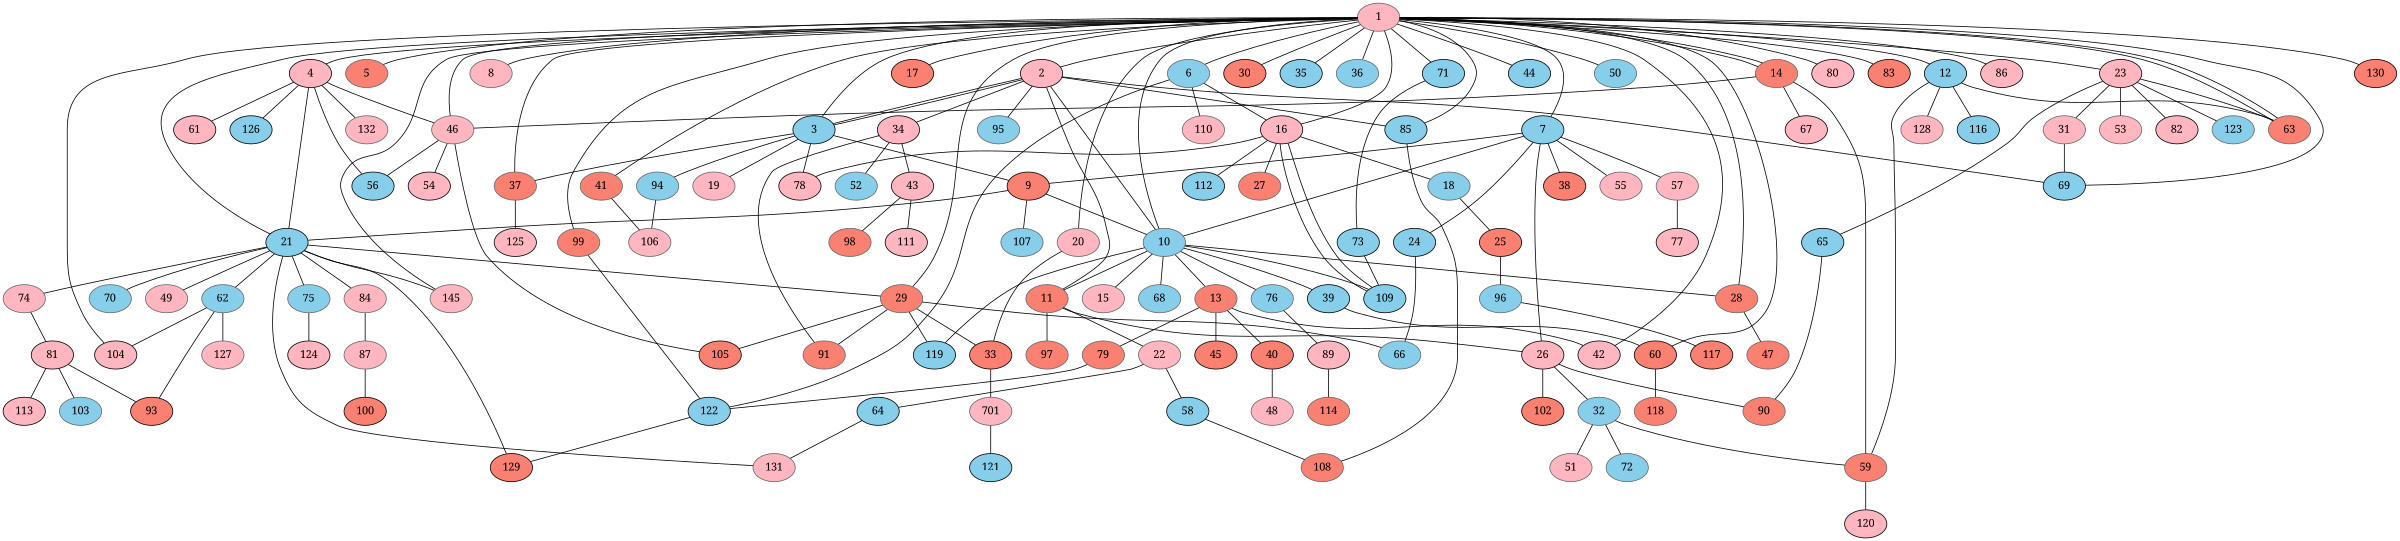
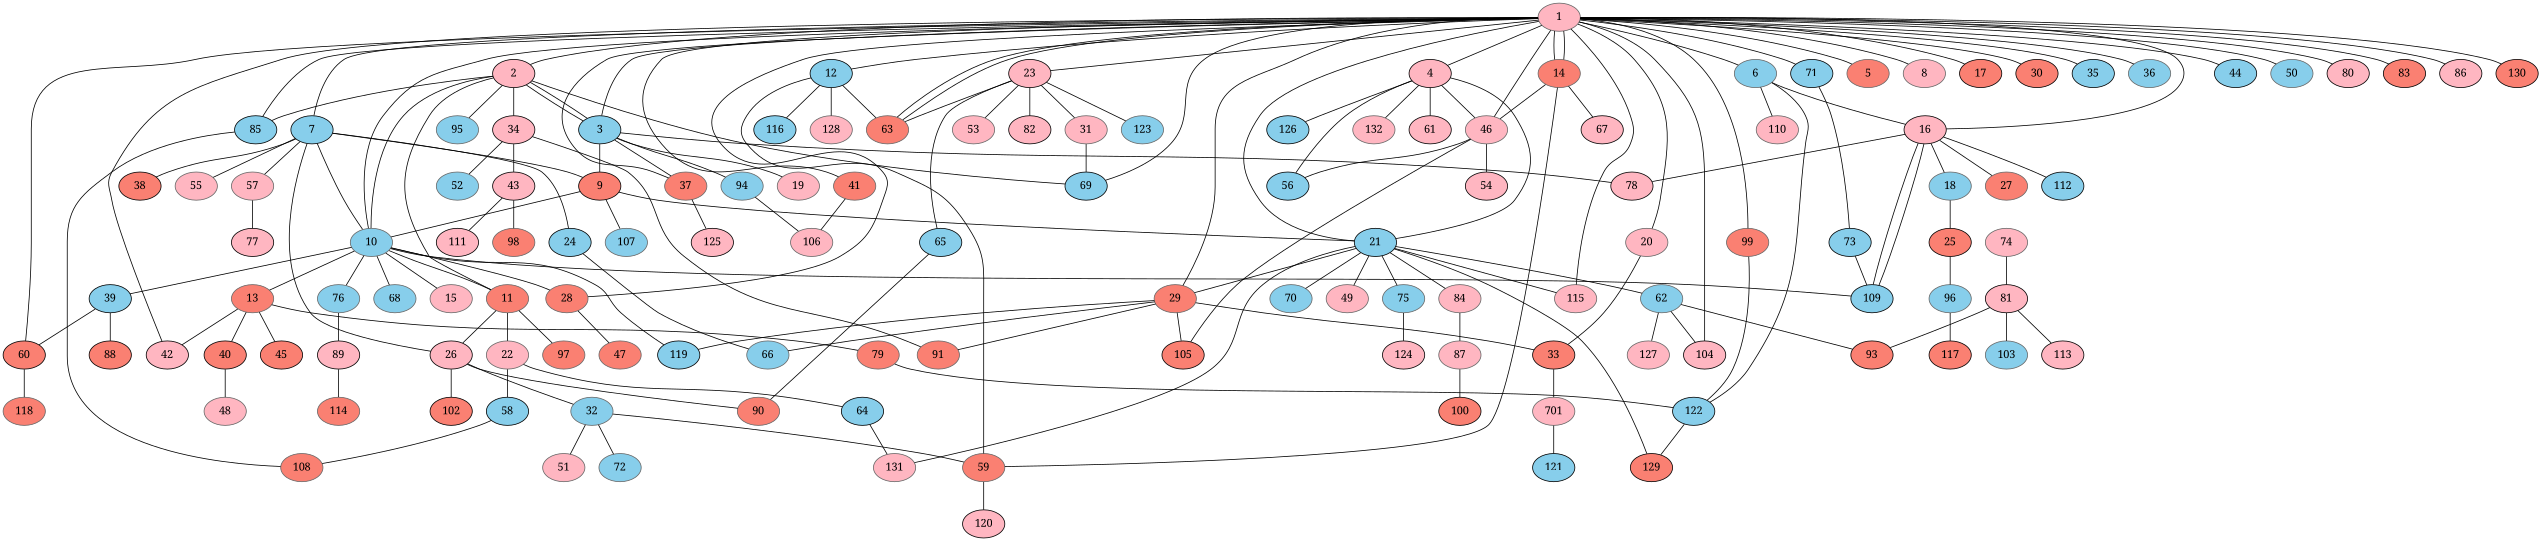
(155, 269) -> none
(451, 299) -> (1576, 299)
none -> (110, 355)
